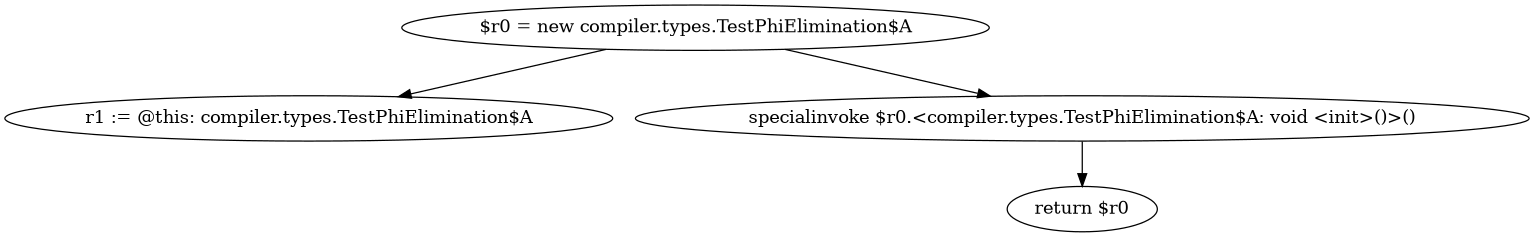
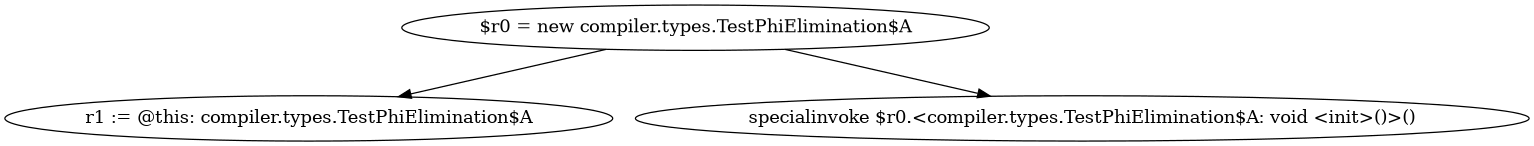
(1082, 209) -> none
